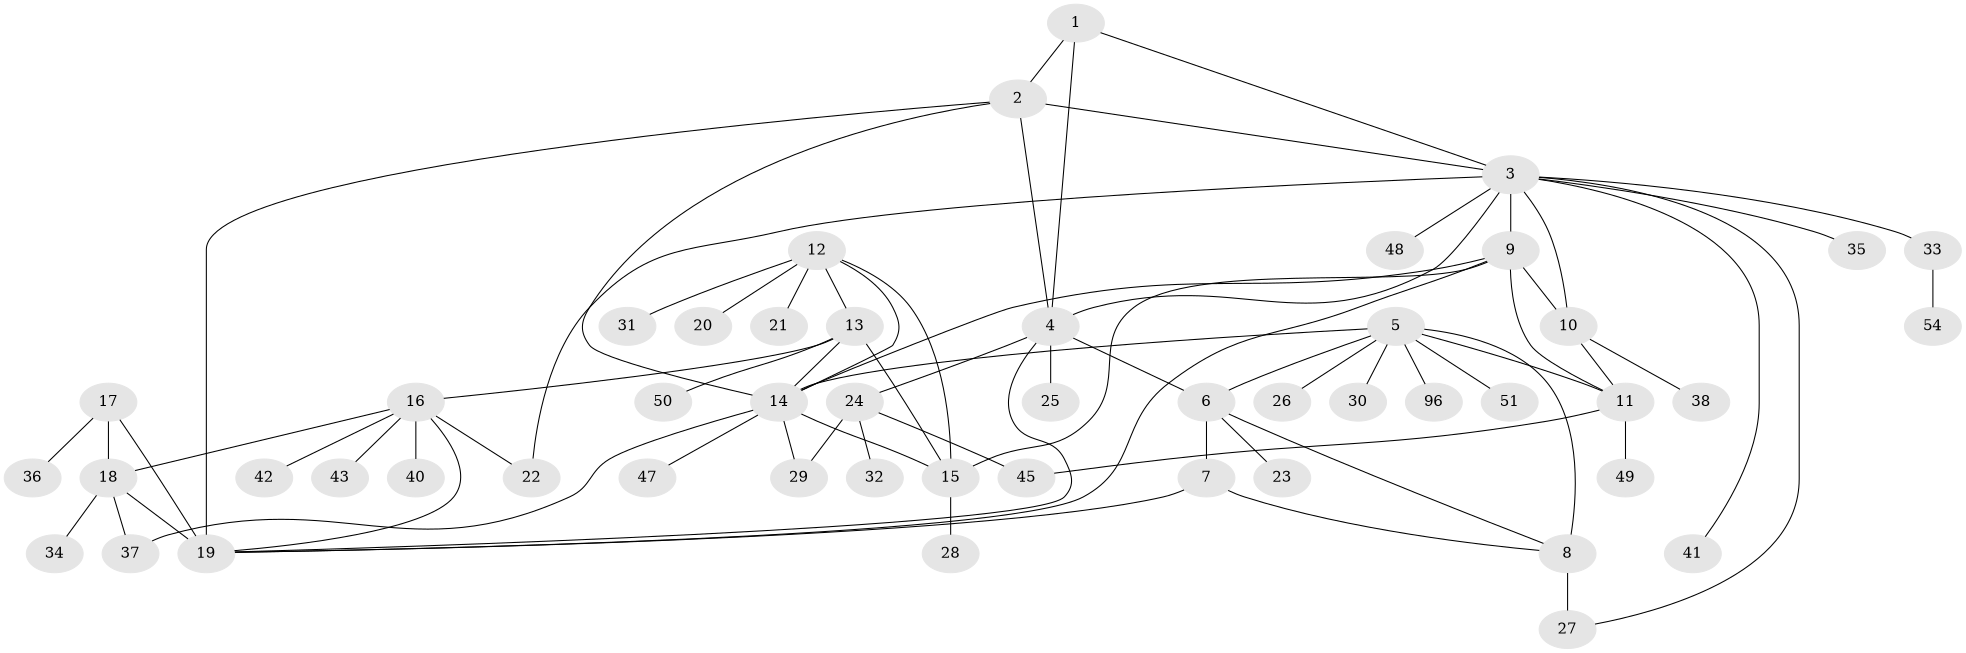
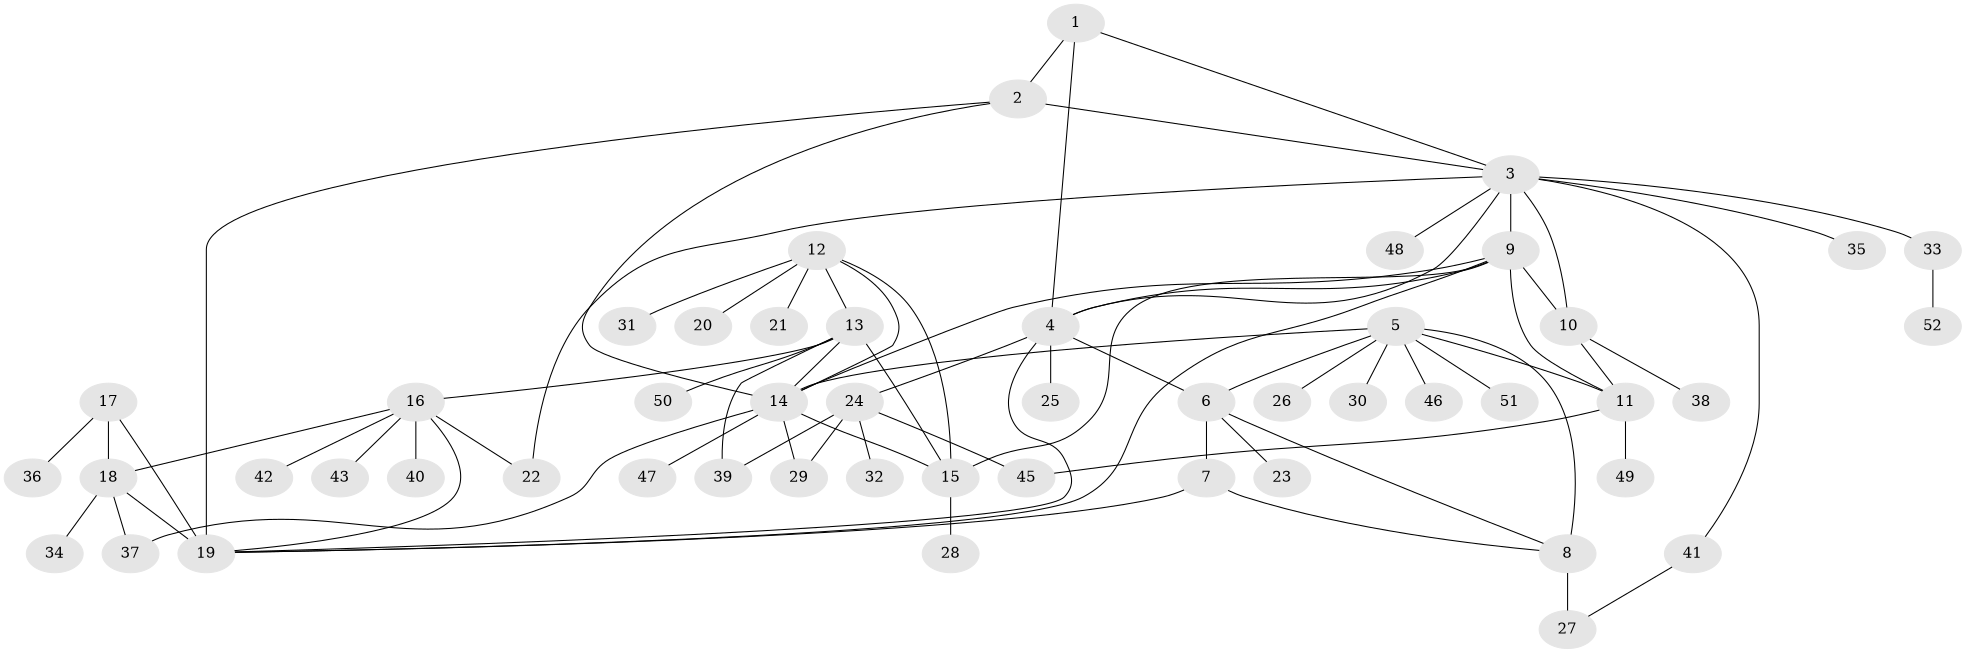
(1034, 213) -> (1302, 289)
(1933, 326) -> (1933, 326)
(1799, 374) -> (1630, 592)
(1434, 402) -> (1434, 402)
none -> (723, 478)
